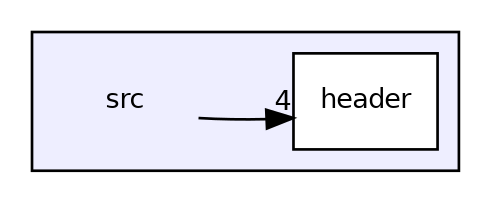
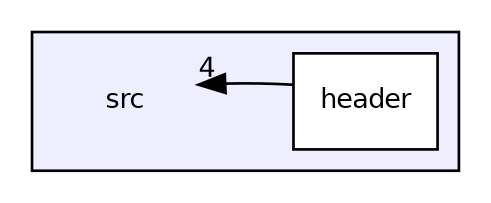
(232, 119) -> (259, 83)
